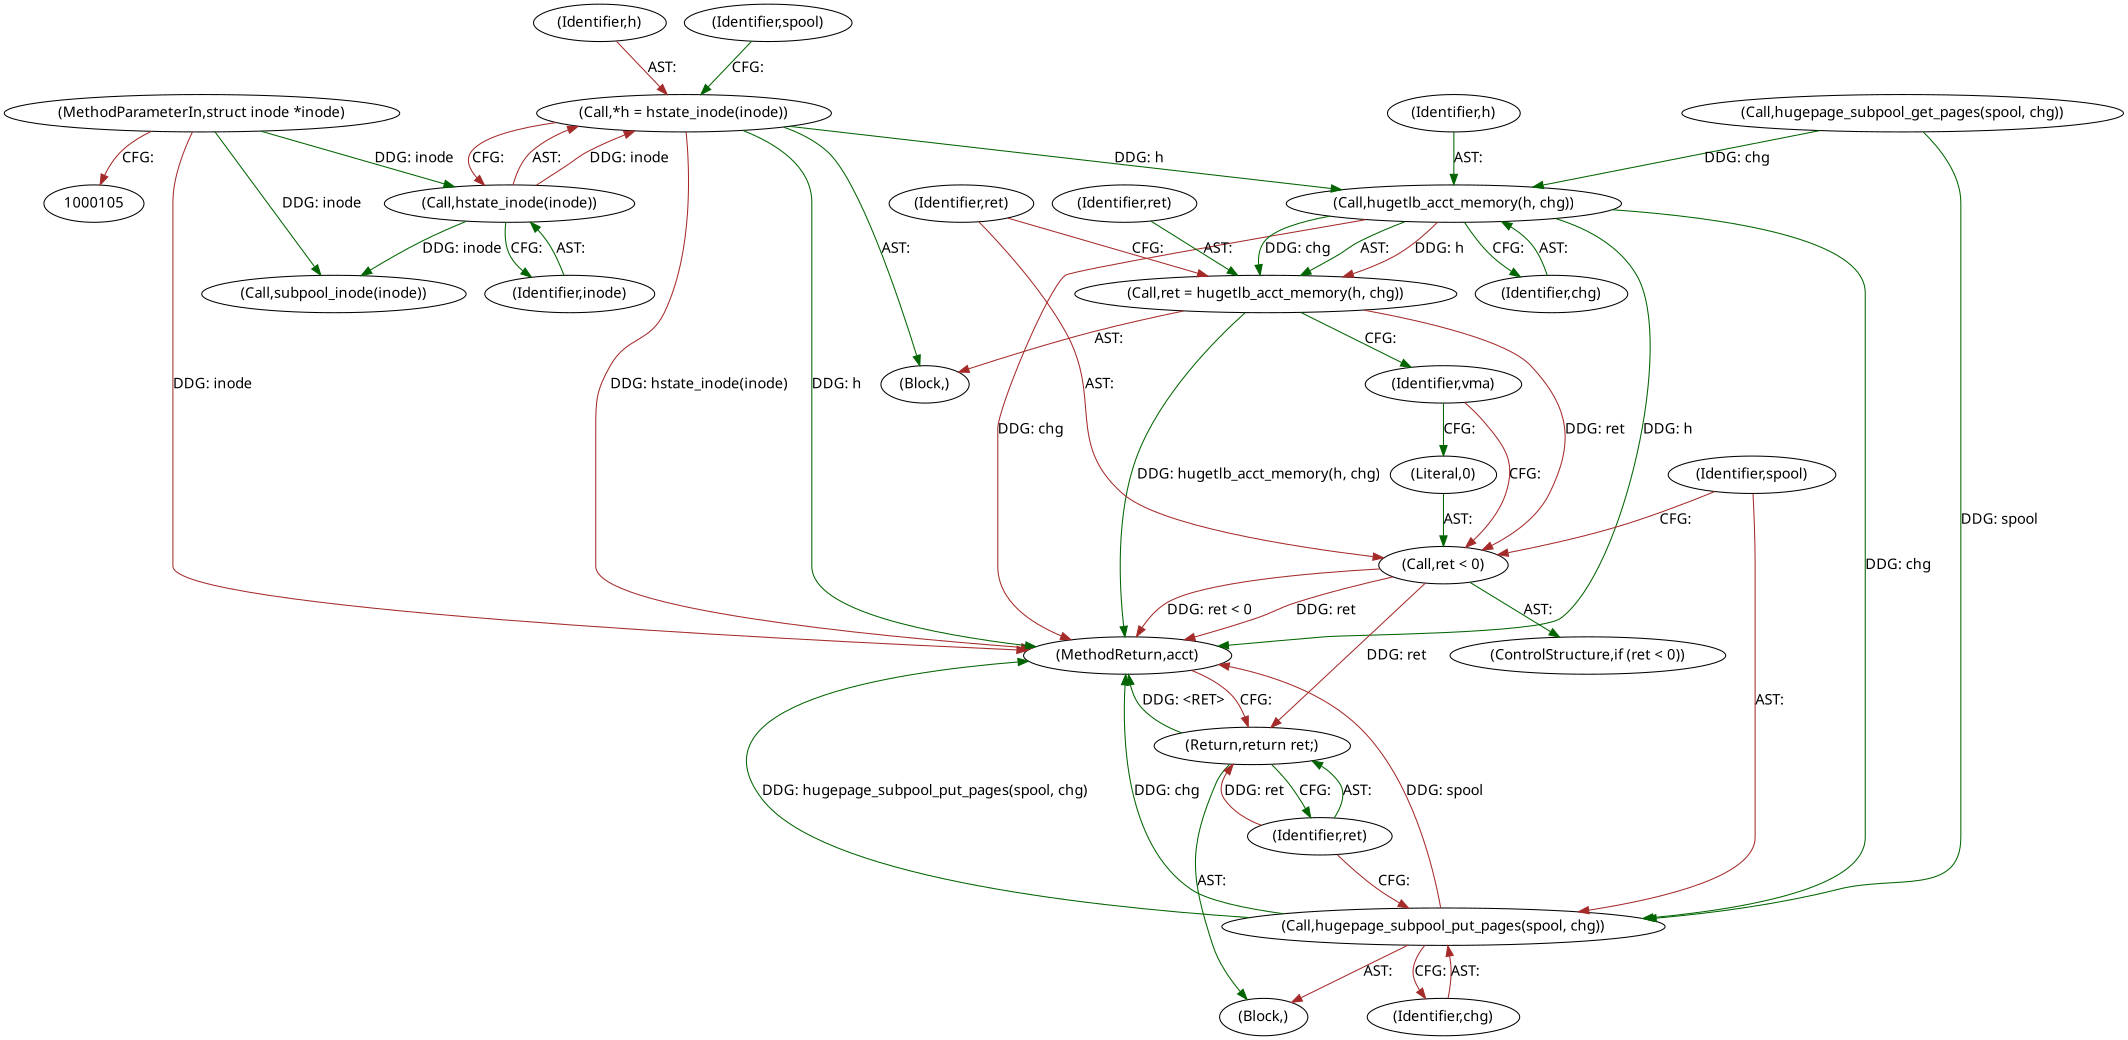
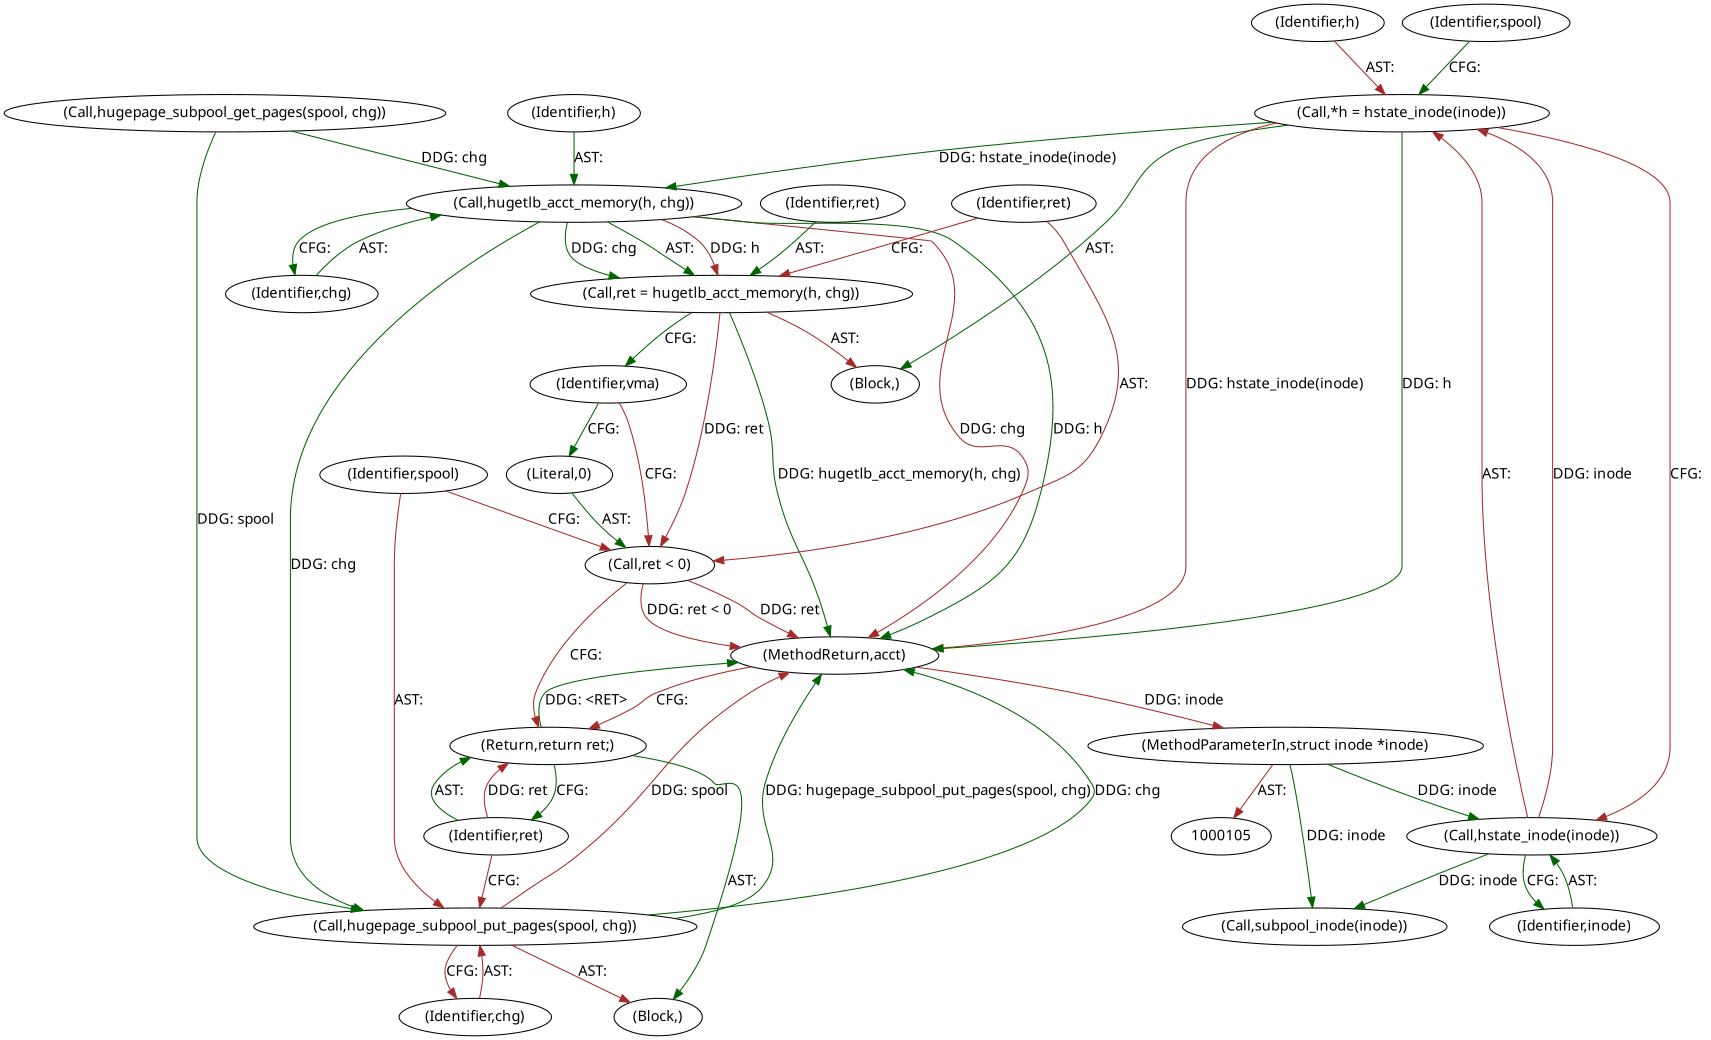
(140, 158) -> (1274, 791)
(1140, 158) -> (1028, 158)
(374, 608) -> (1066, 691)
(1397, 656) -> (588, 656)
(1588, 656) -> none
